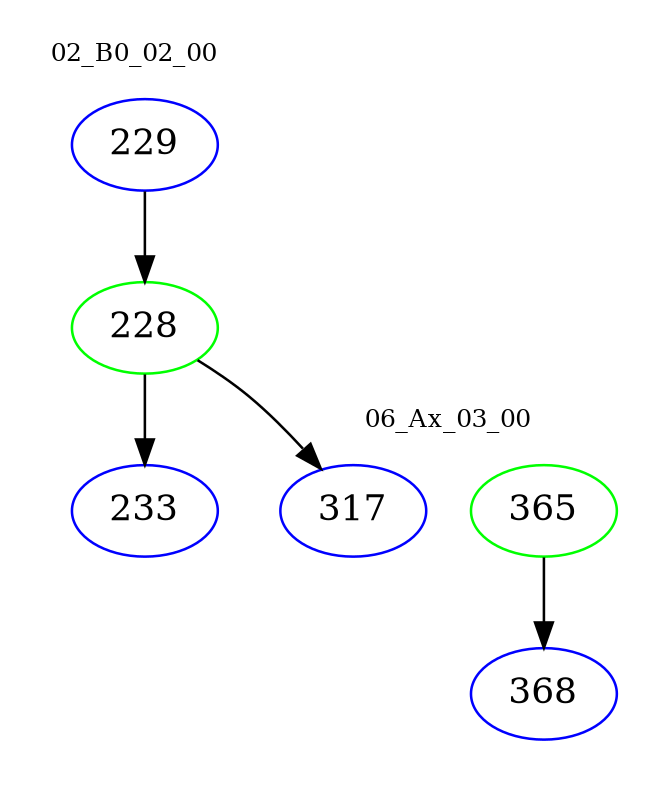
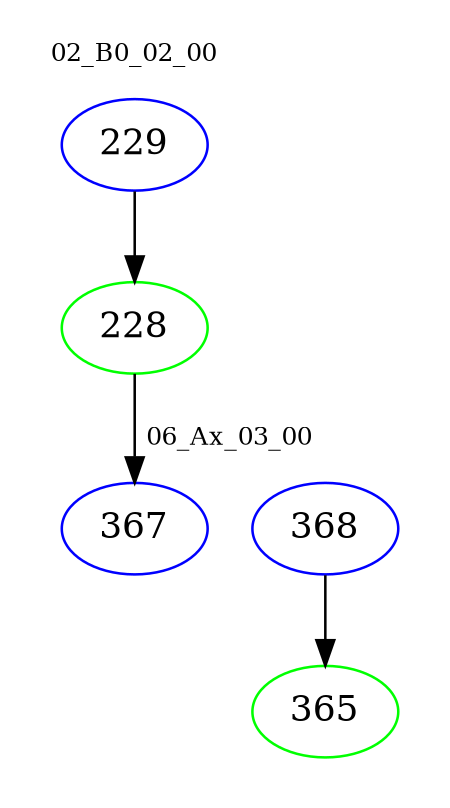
(145, 511) -> none
(353, 511) -> (135, 529)
(544, 590) -> (325, 608)
